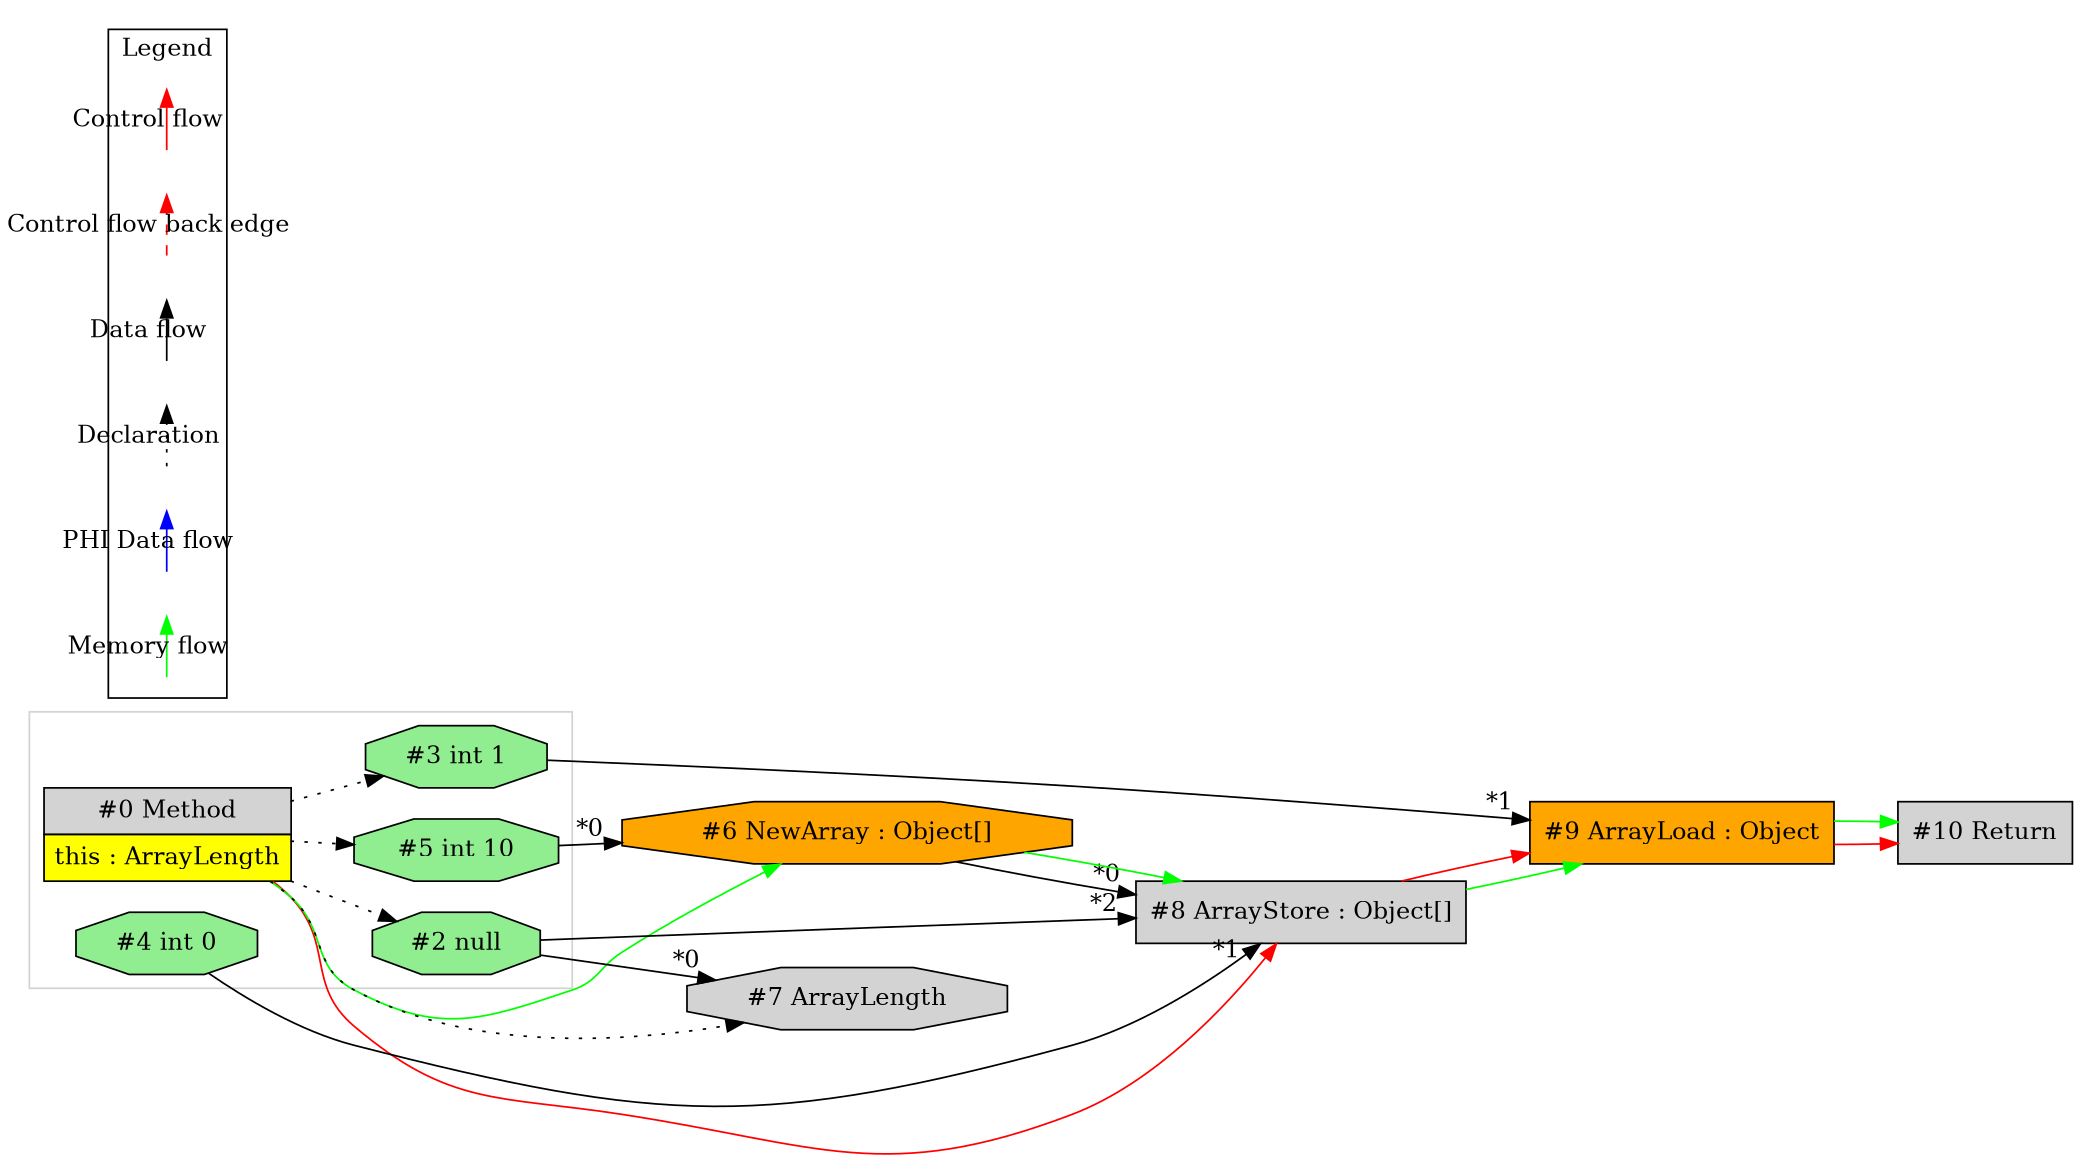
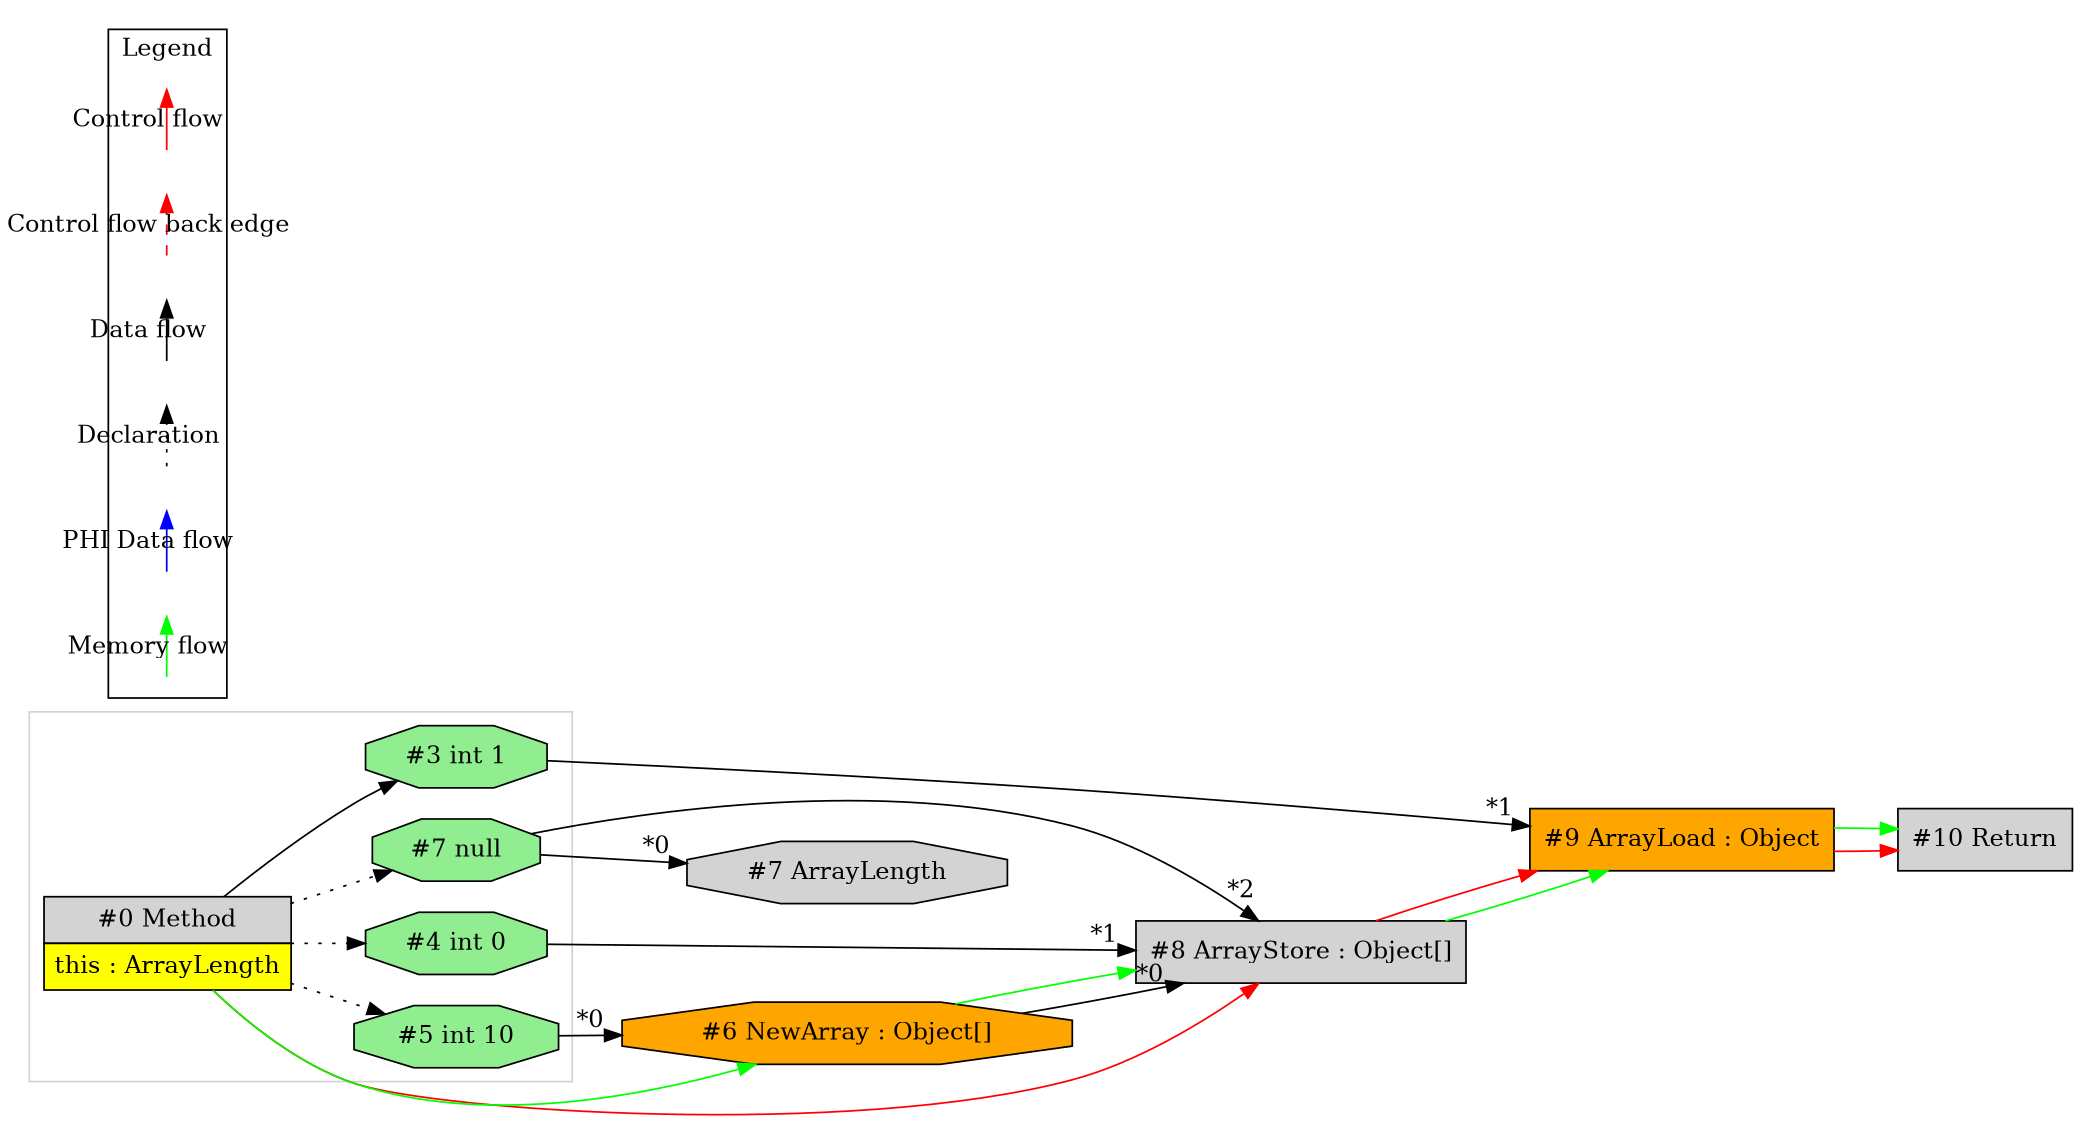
(328, 791) -> (300, 839)
(456, 943) -> (456, 850)
(480, 1030) -> (319, 943)
